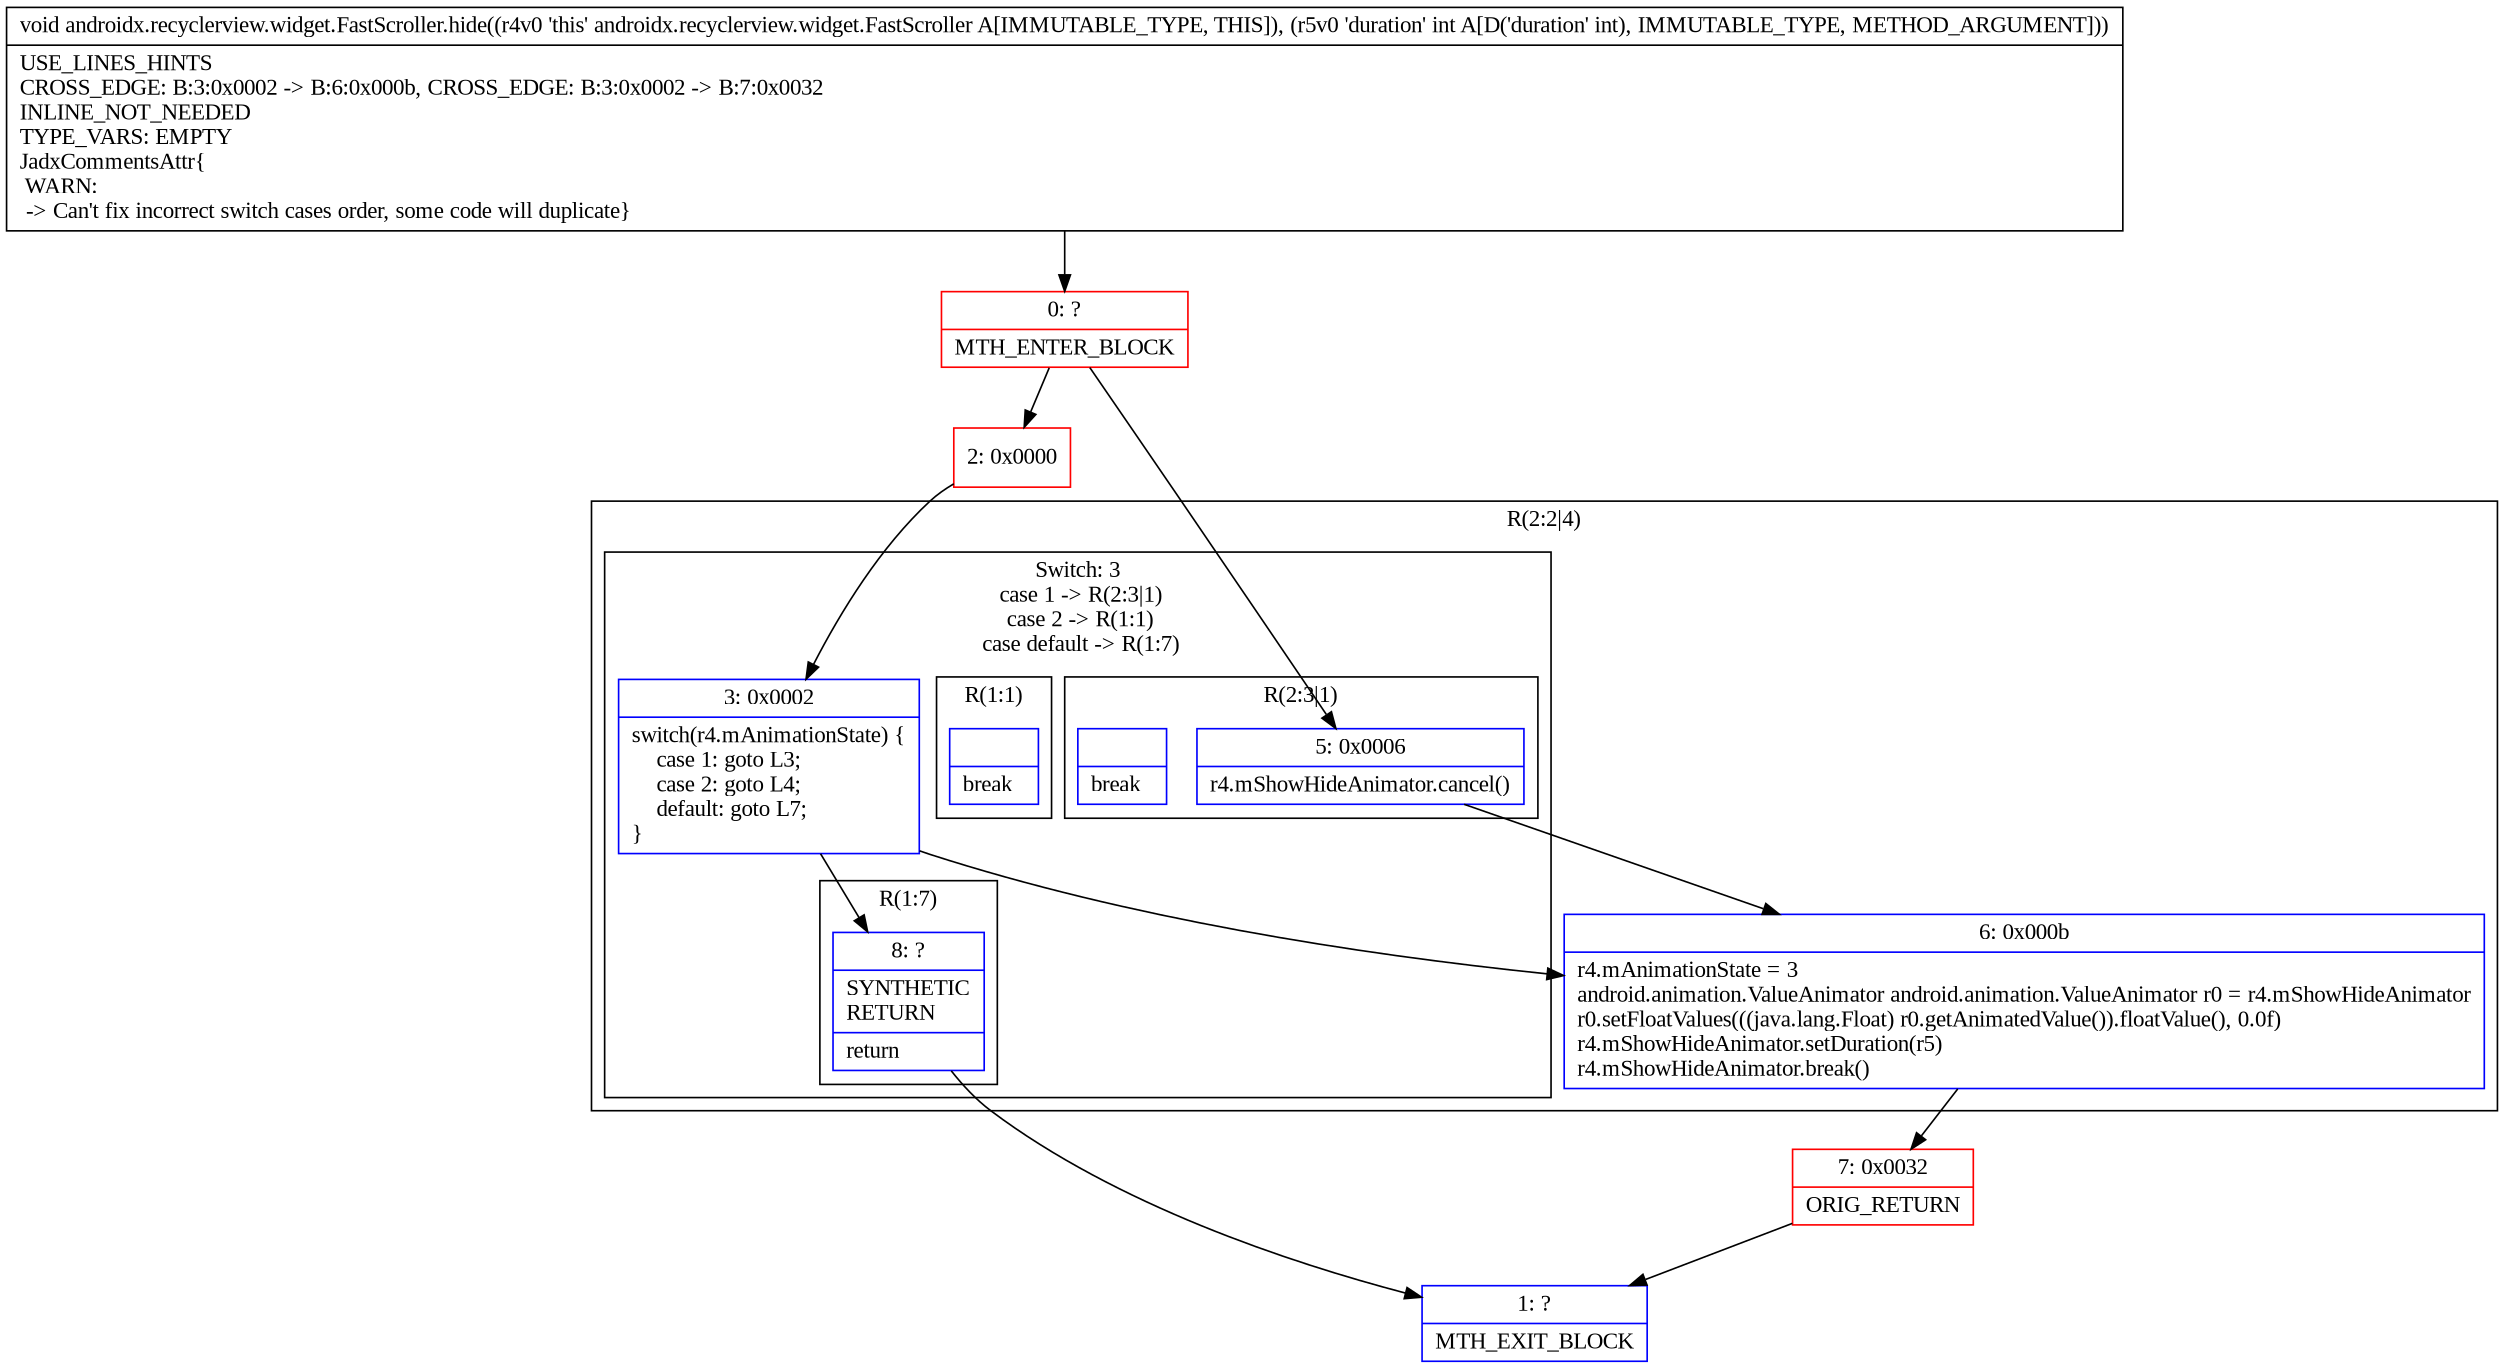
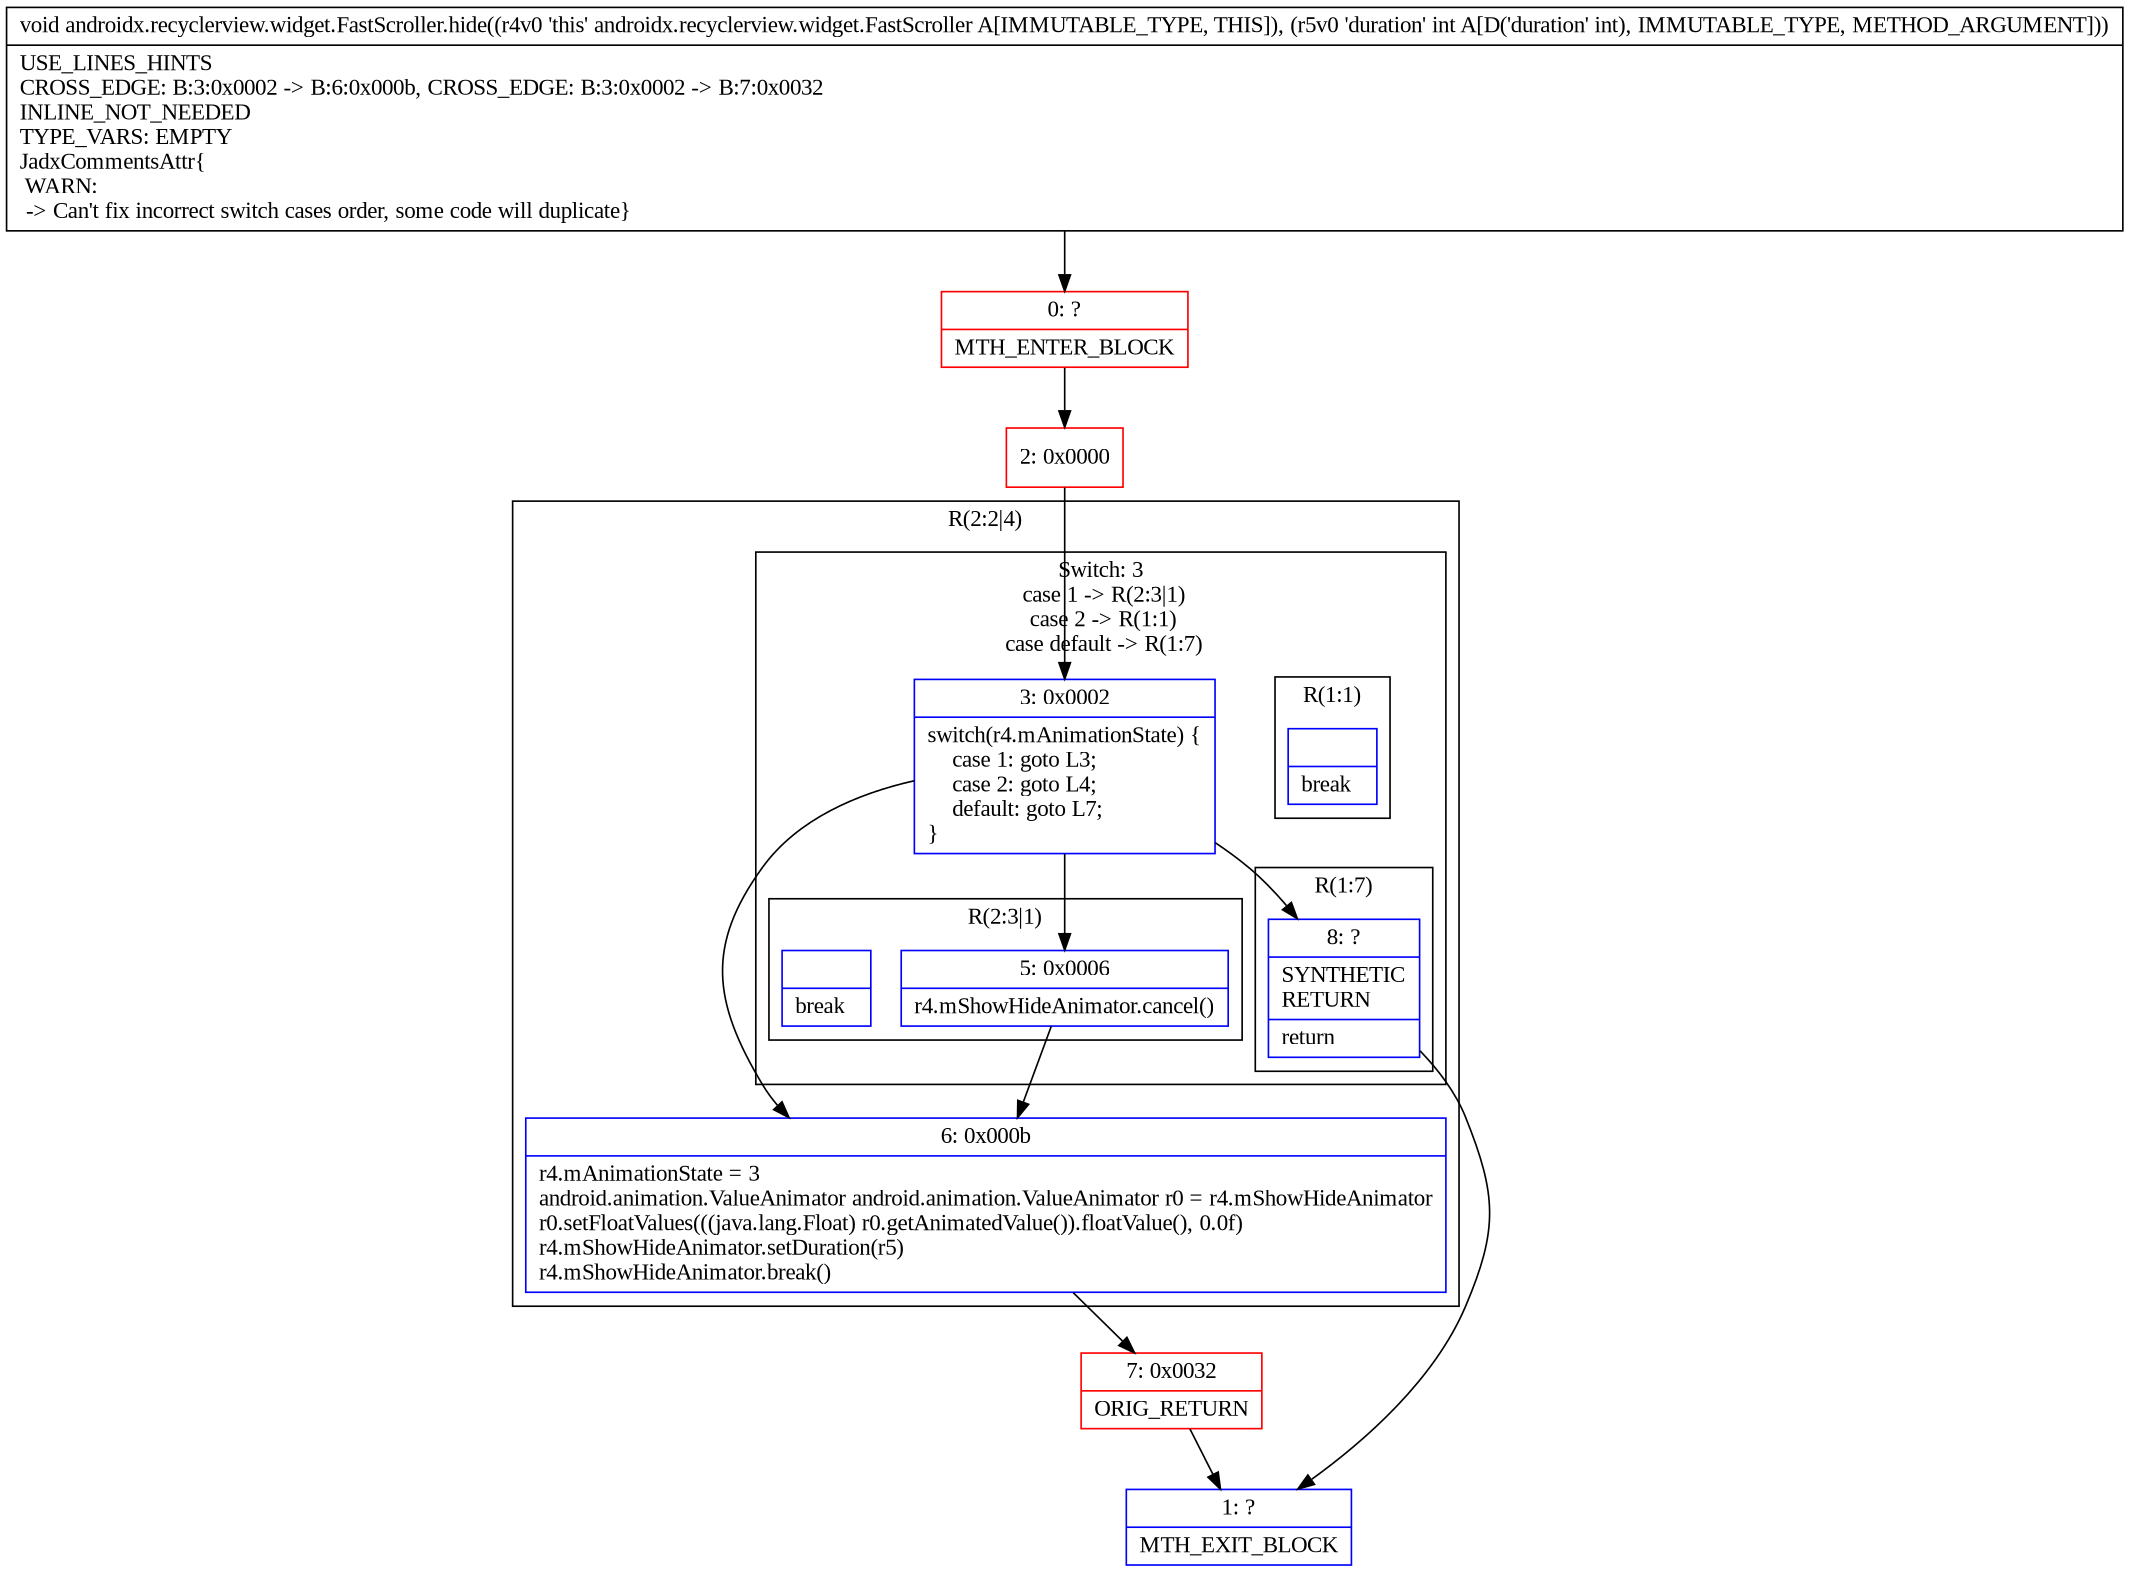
(1208, 541) -> (1065, 888)
